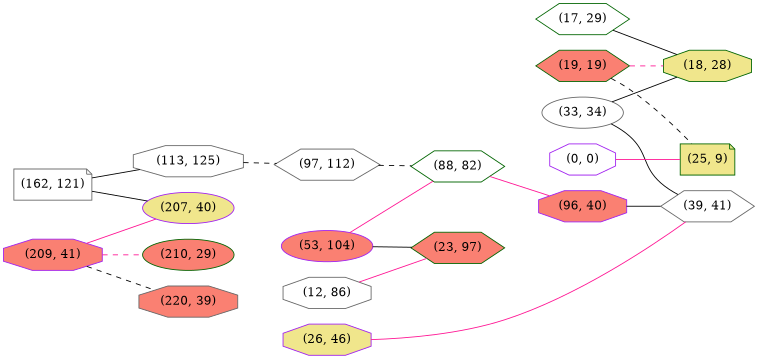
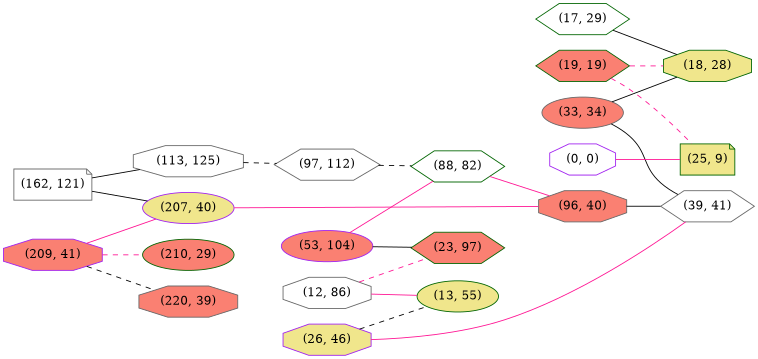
(654, 108) -> (654, 108)
(583, 113) -> (583, 113)
(583, 206) -> (583, 206)
none -> (379, 207)
(393, 270) -> (393, 270)
none -> (458, 296)
